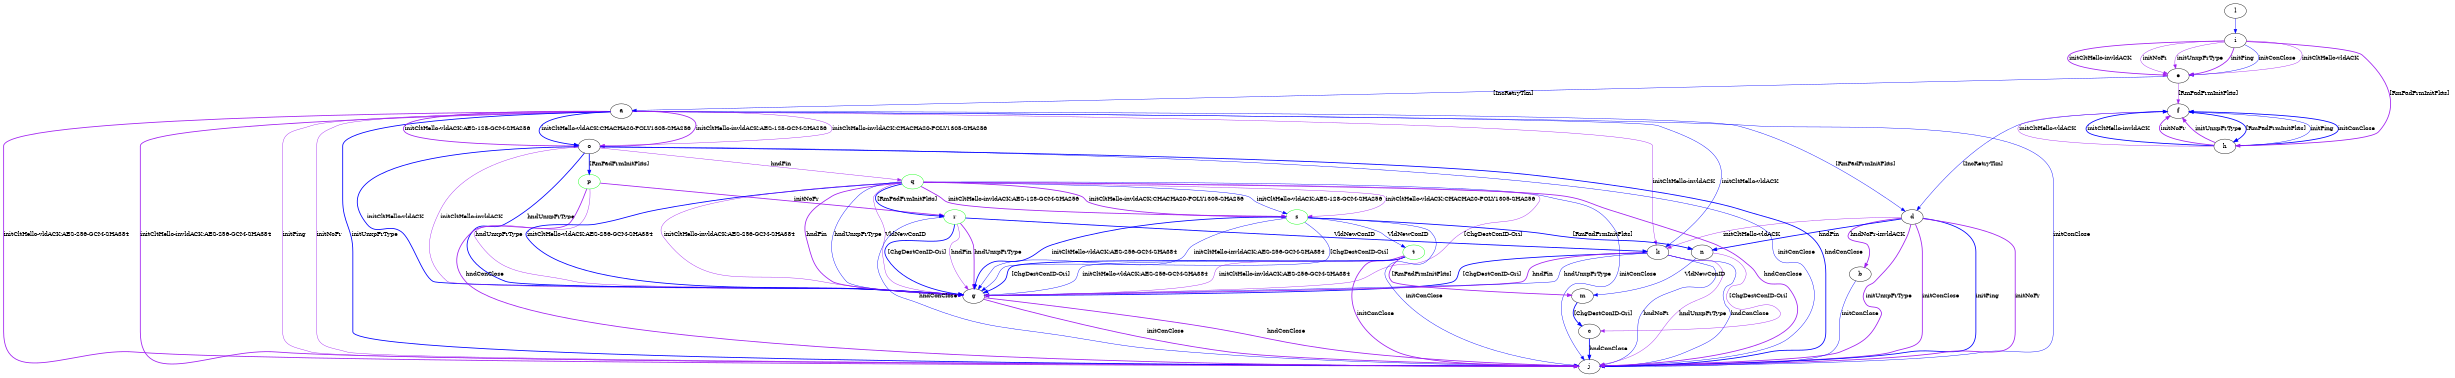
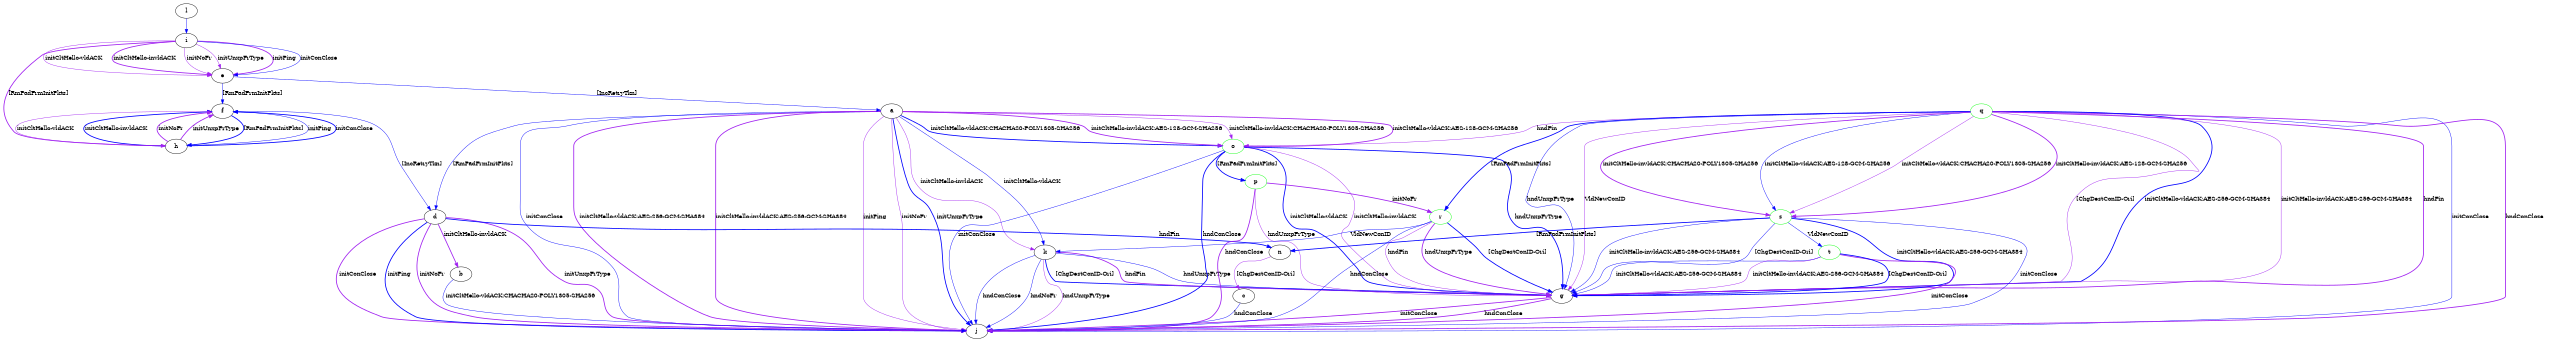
(2178, 91) -> (223, 91)
(589, 146) -> (1233, 146)
(749, 164) -> (1572, 122)
(1779, 224) -> none
(1878, 235) -> (476, 235)
(1304, 236) -> (1265, 242)
(1582, 296) -> none
(1861, 314) -> (521, 296)
(1589, 347) -> (1120, 328)
